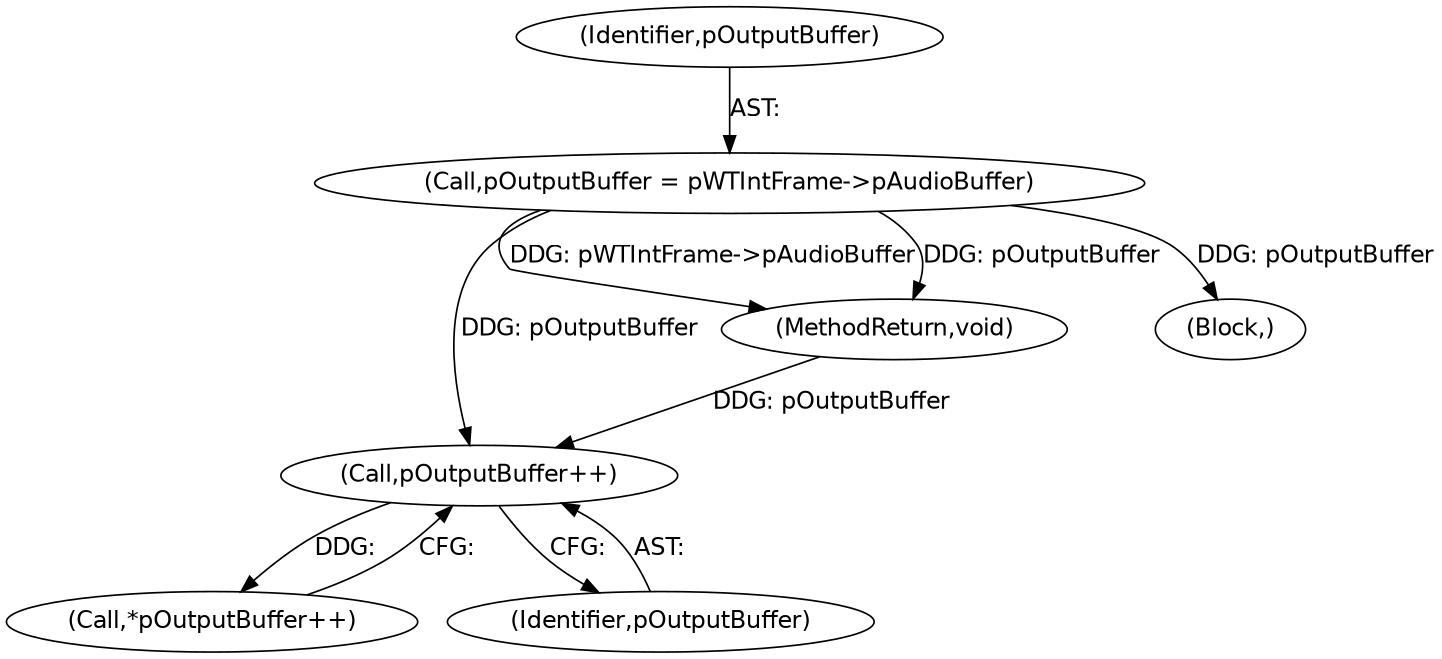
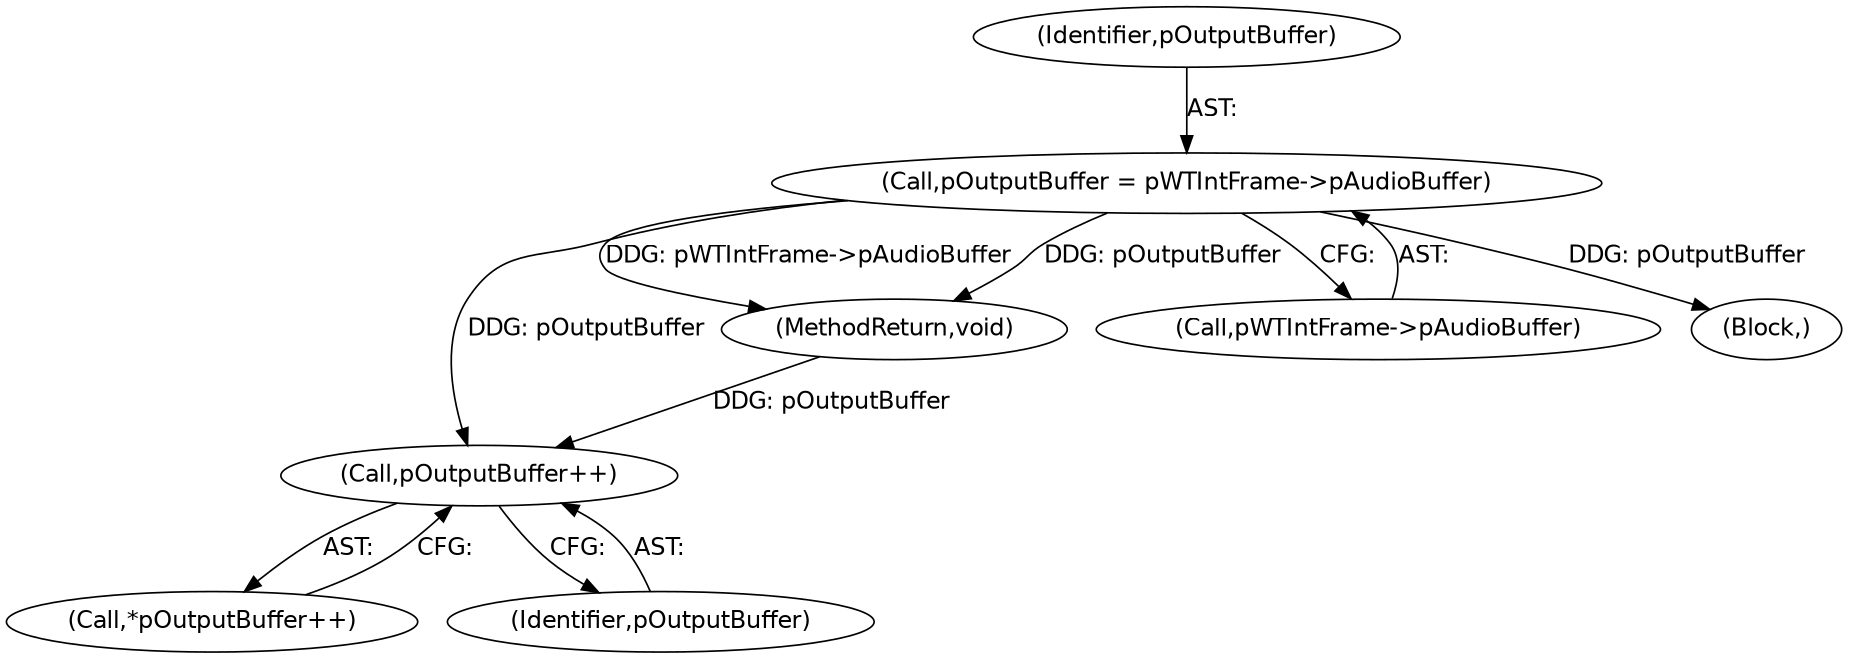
none -> (1378, 329)
(349, 549) -> (352, 549)
